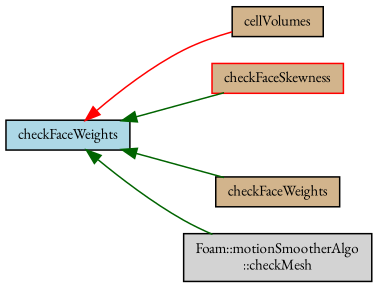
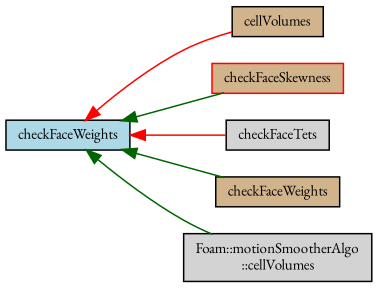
none -> (278, 135)
(278, 258) -> (278, 258)
